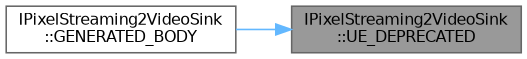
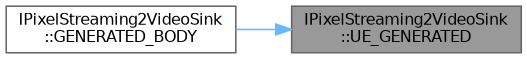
(406, 29) -> (406, 29)
